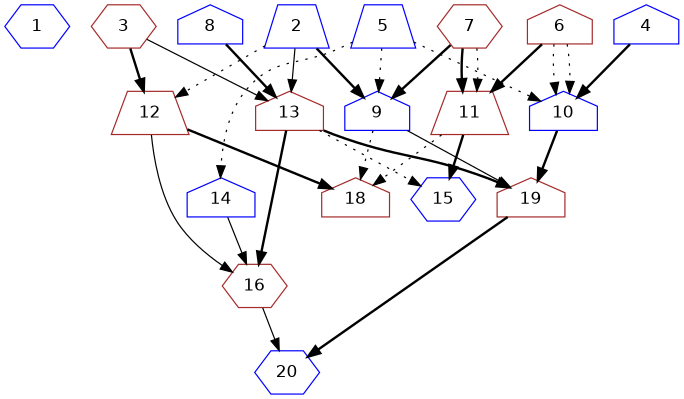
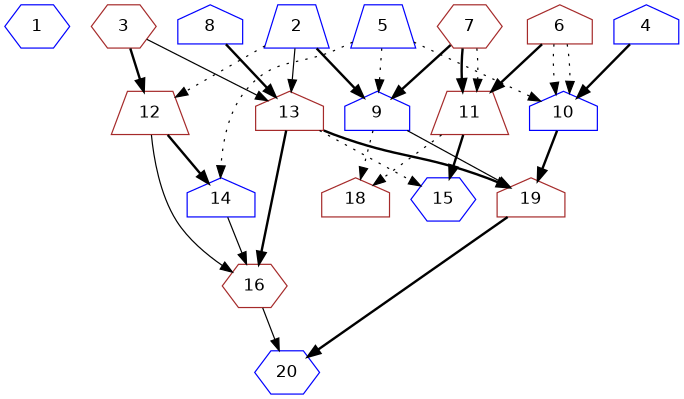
(254, 157) -> (184, 154)
